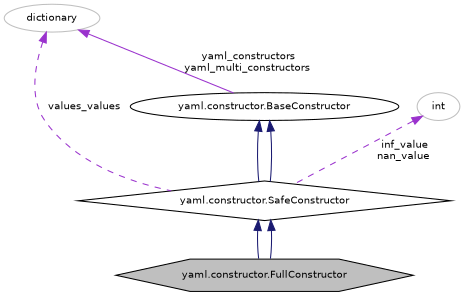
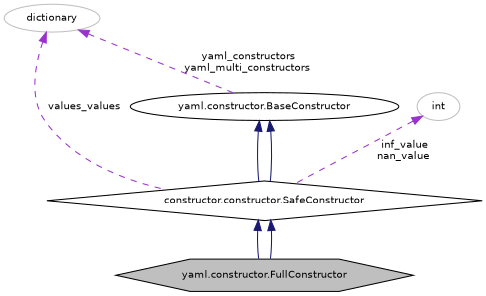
(161, 63) -> (161, 63)
(265, 201) -> (265, 201)
